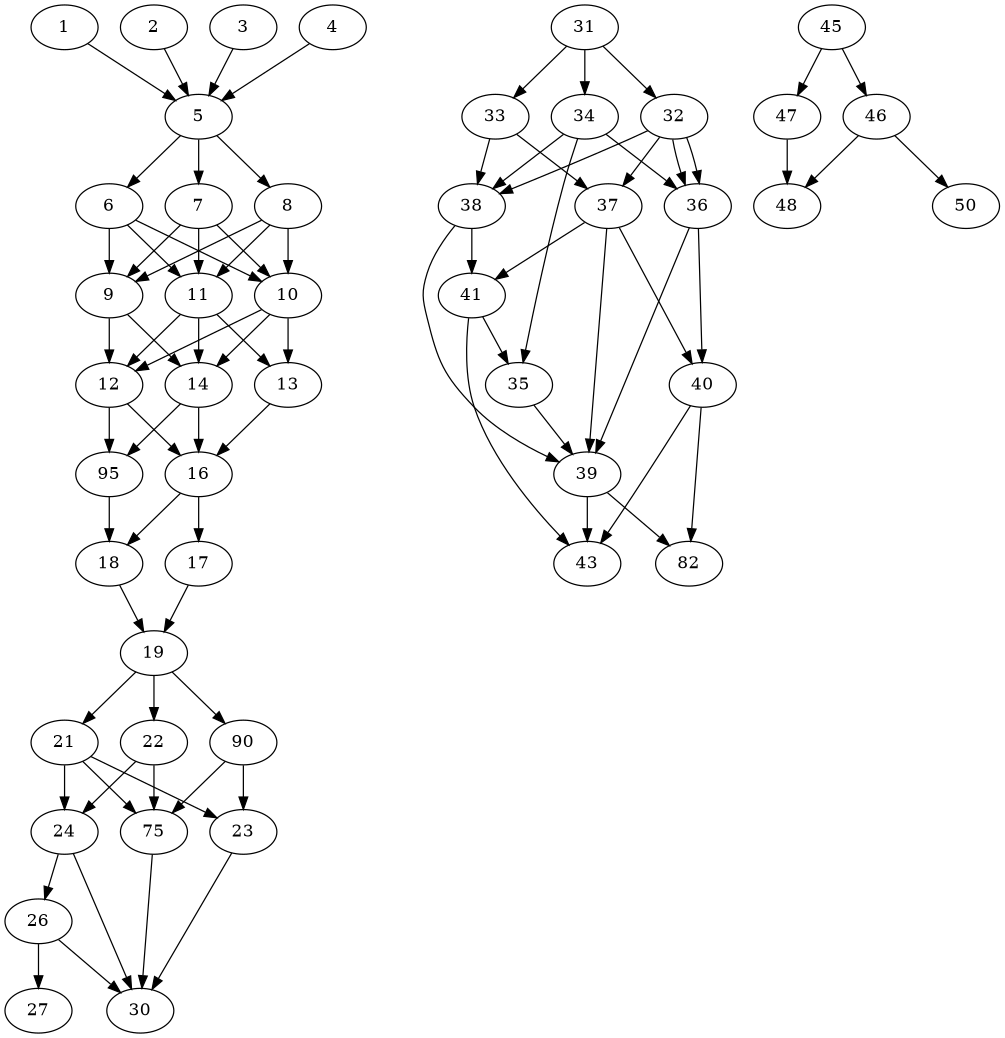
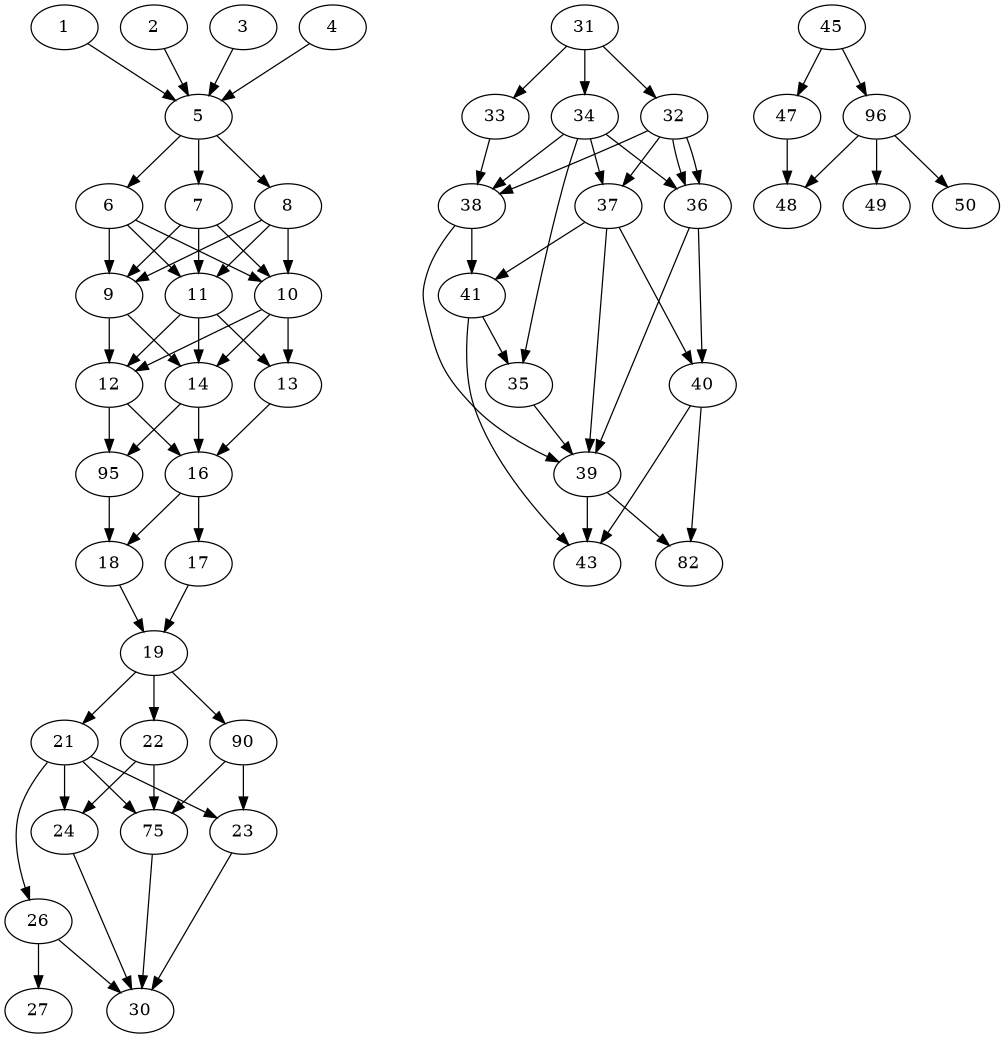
(877, 117) -> (877, 117)
(547, 158) -> (597, 162)
none -> (877, 206)
(53, 871) -> (17, 822)
